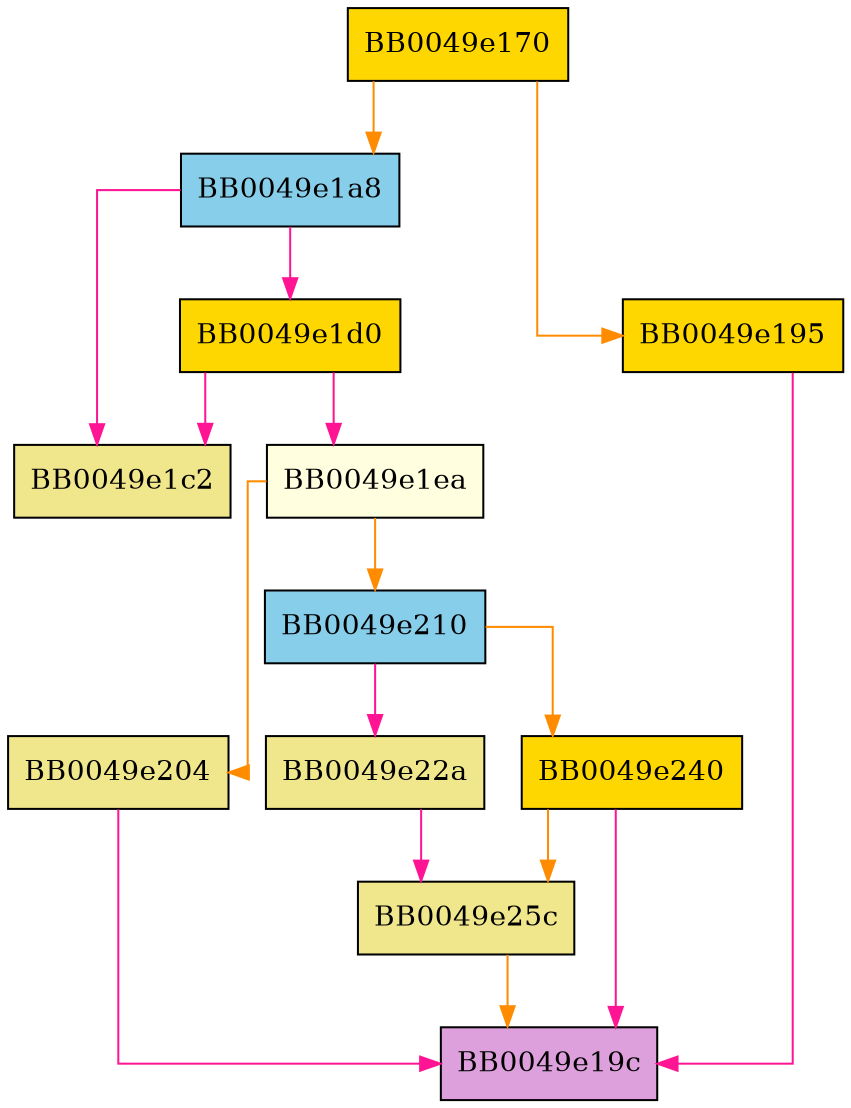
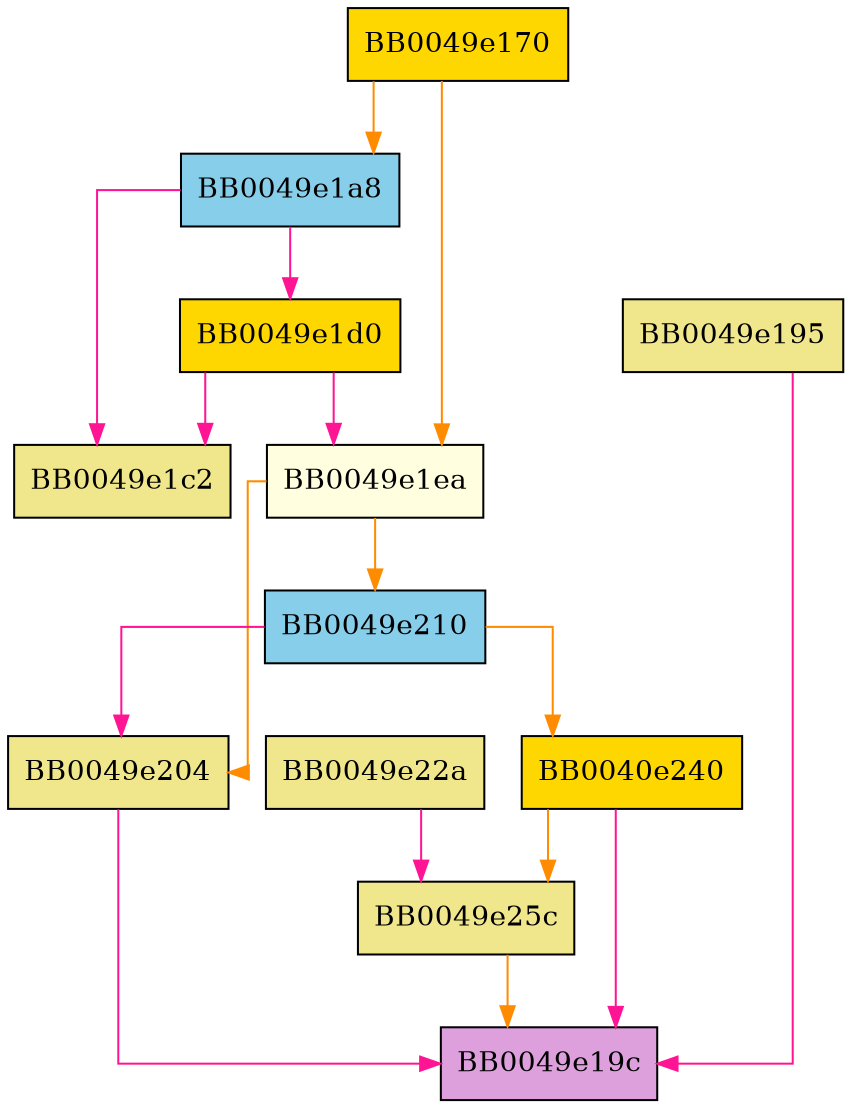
(537, 241) -> (442, 253)
(733, 336) -> (733, 336)
(375, 689) -> (149, 627)
(632, 772) -> (632, 772)
